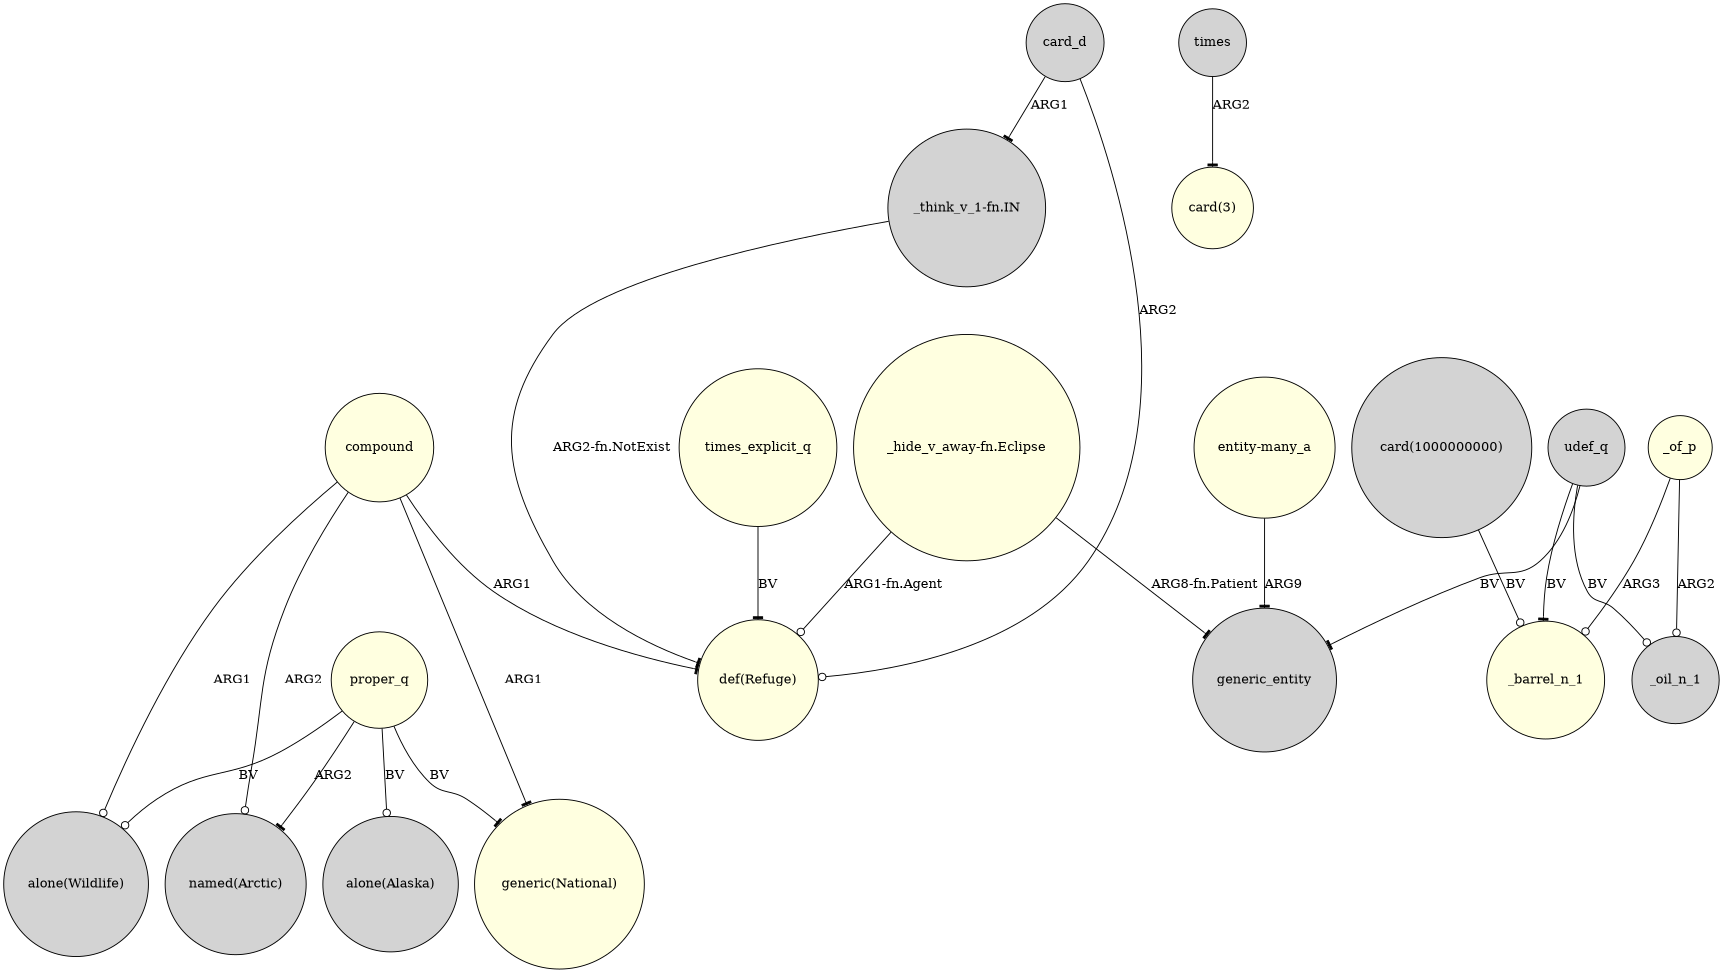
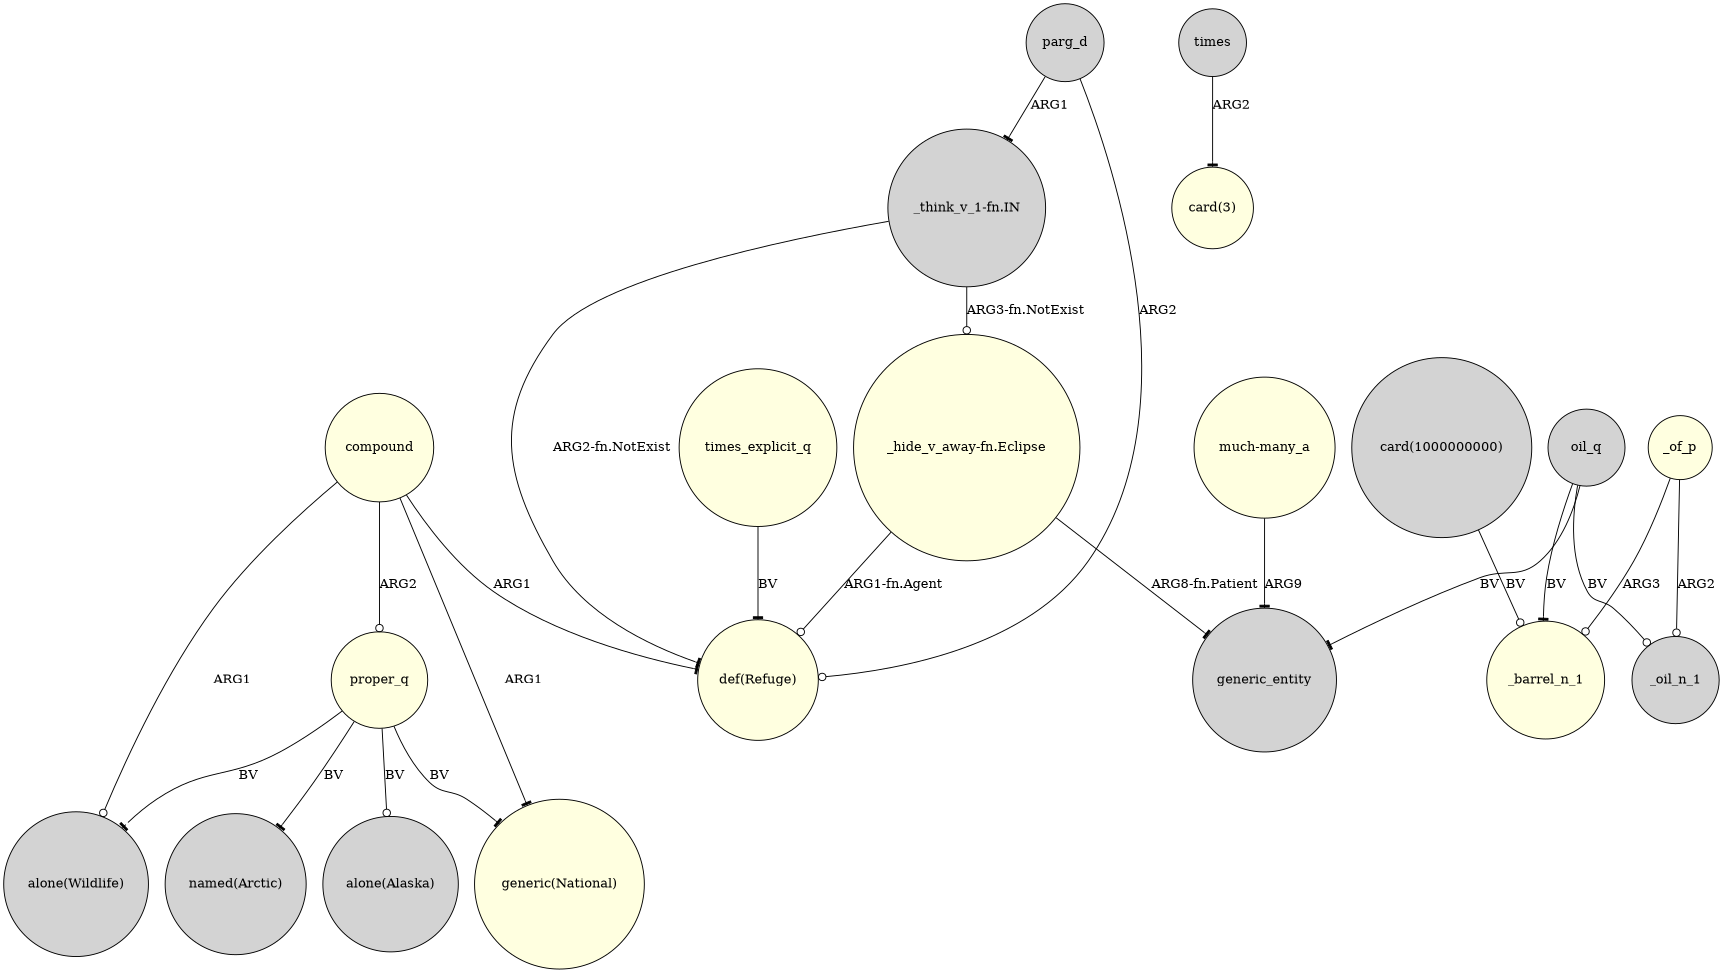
(1065, 43) -> (1065, 43)
none -> (967, 307)
(1265, 448) -> (1265, 448)
(1586, 448) -> (1586, 448)
(273, 641) -> (379, 563)
(236, 769) -> (236, 769)
(334, 775) -> (334, 775)
